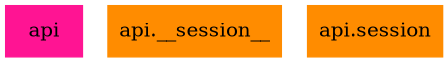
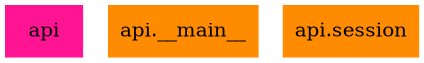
(195, 31) -> (183, 31)
